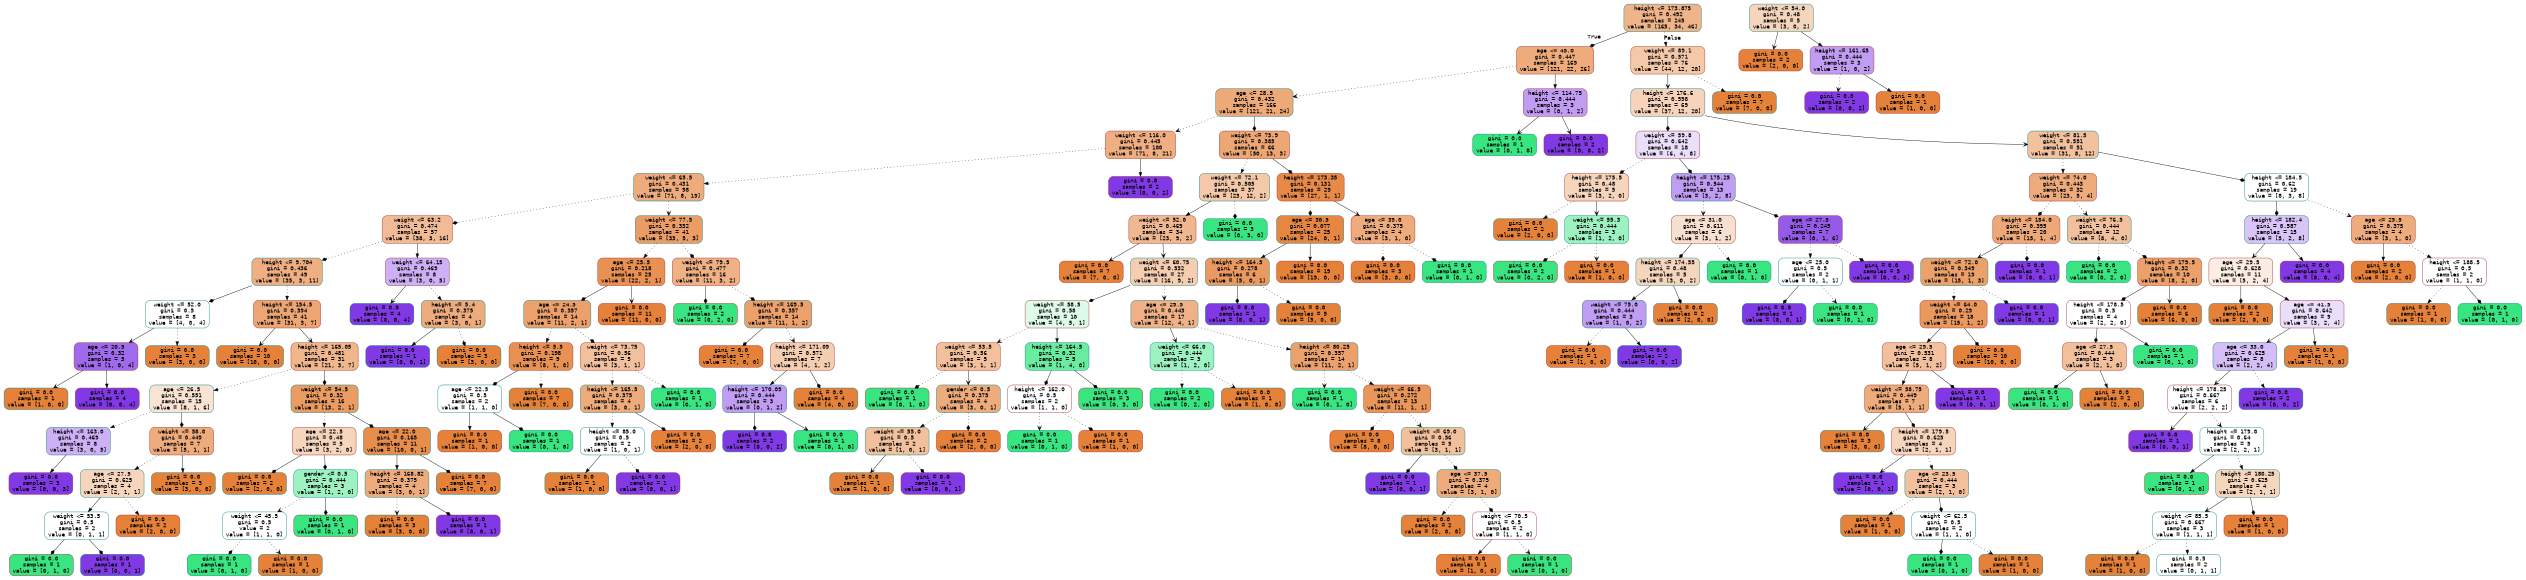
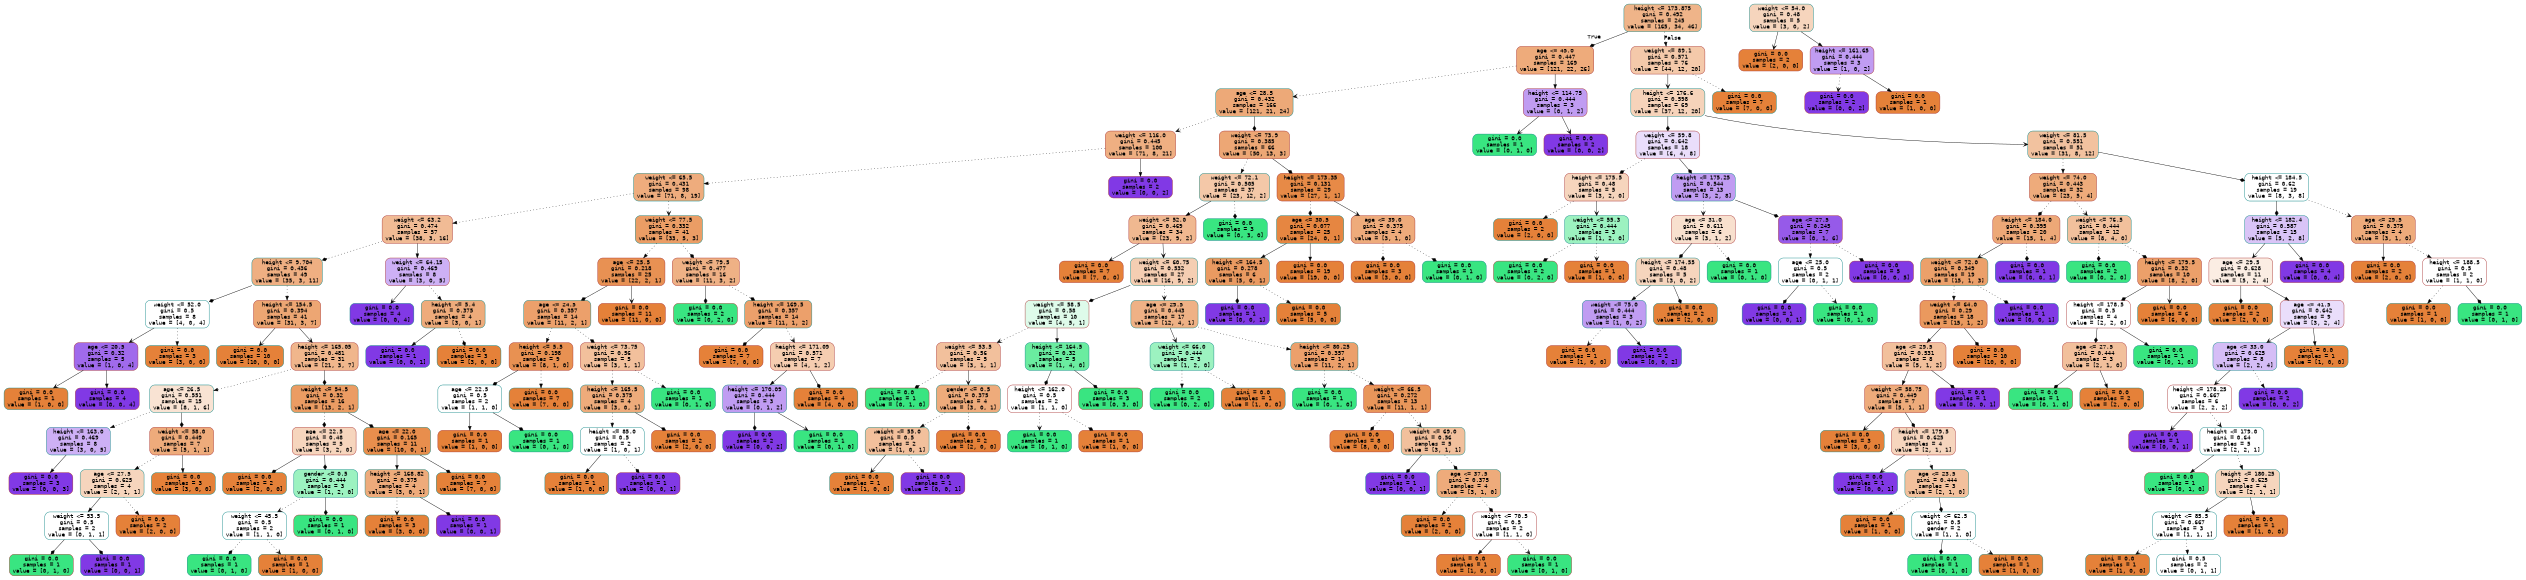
(546, 208) -> (545, 208)
(324, 418) -> (324, 417)
(255, 526) -> (255, 526)
(1944, 526) -> (1944, 526)
